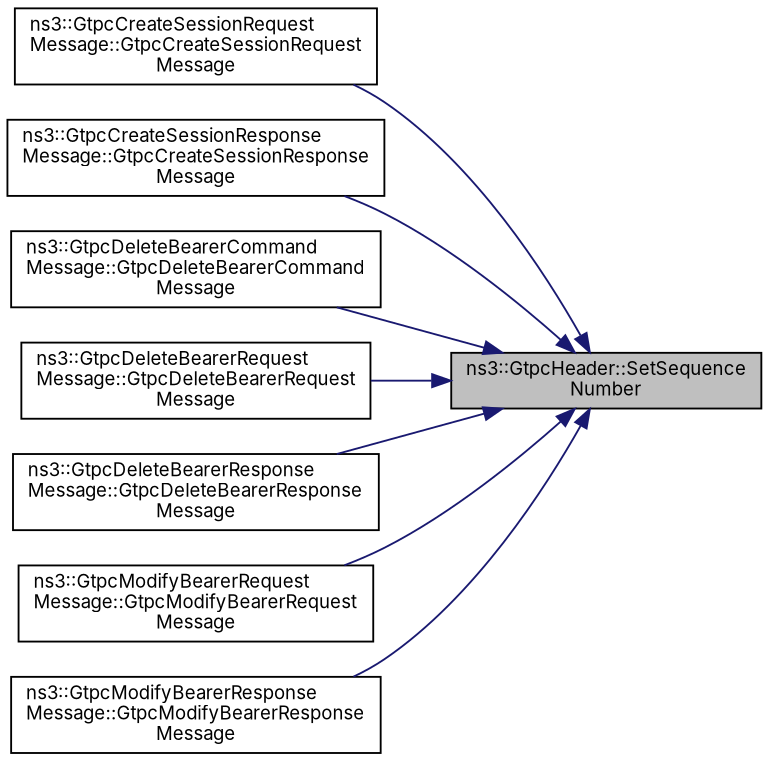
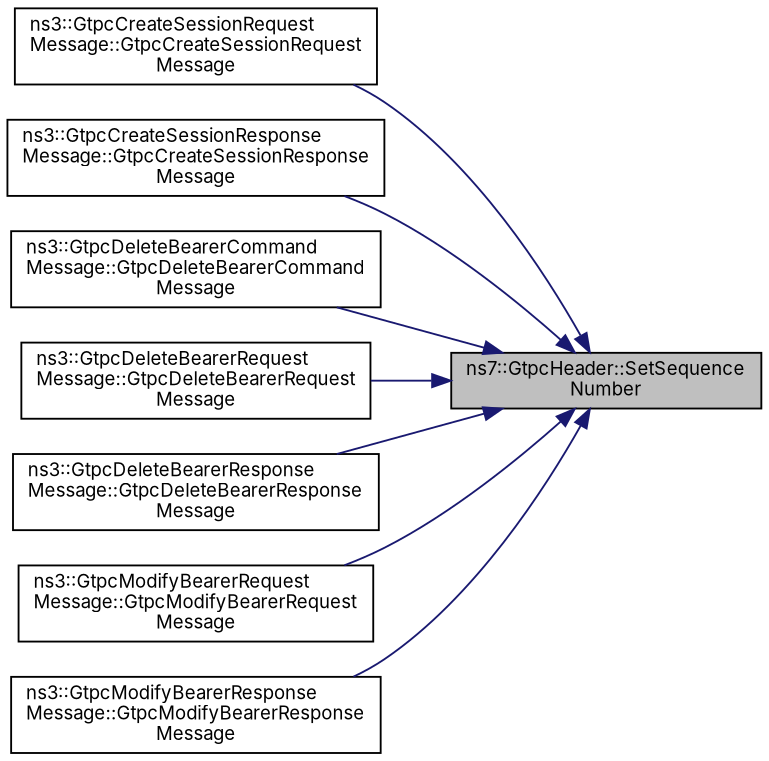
(606, 381) -> (606, 381)
